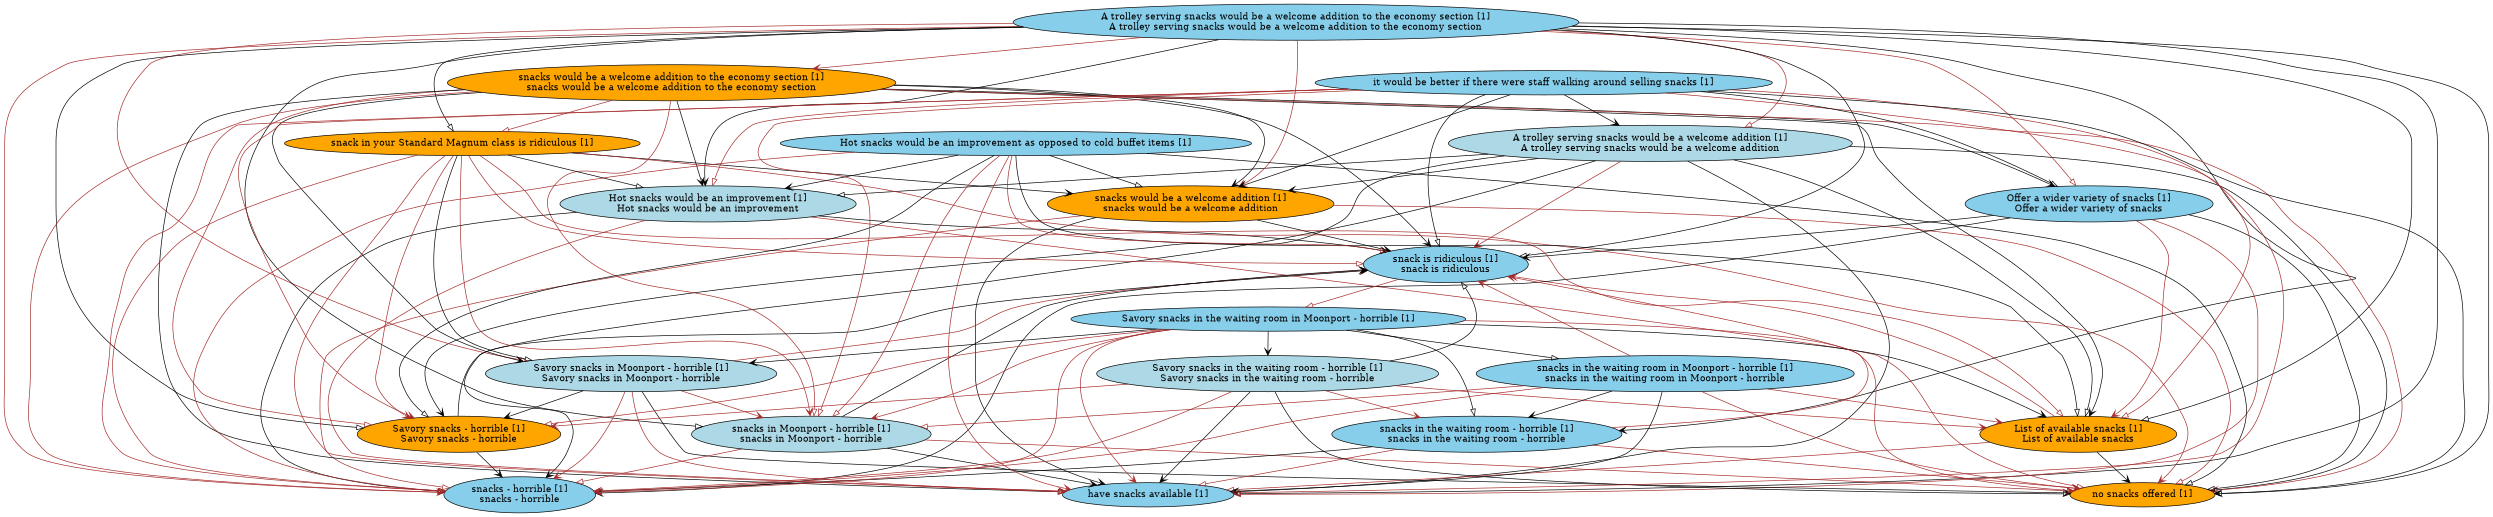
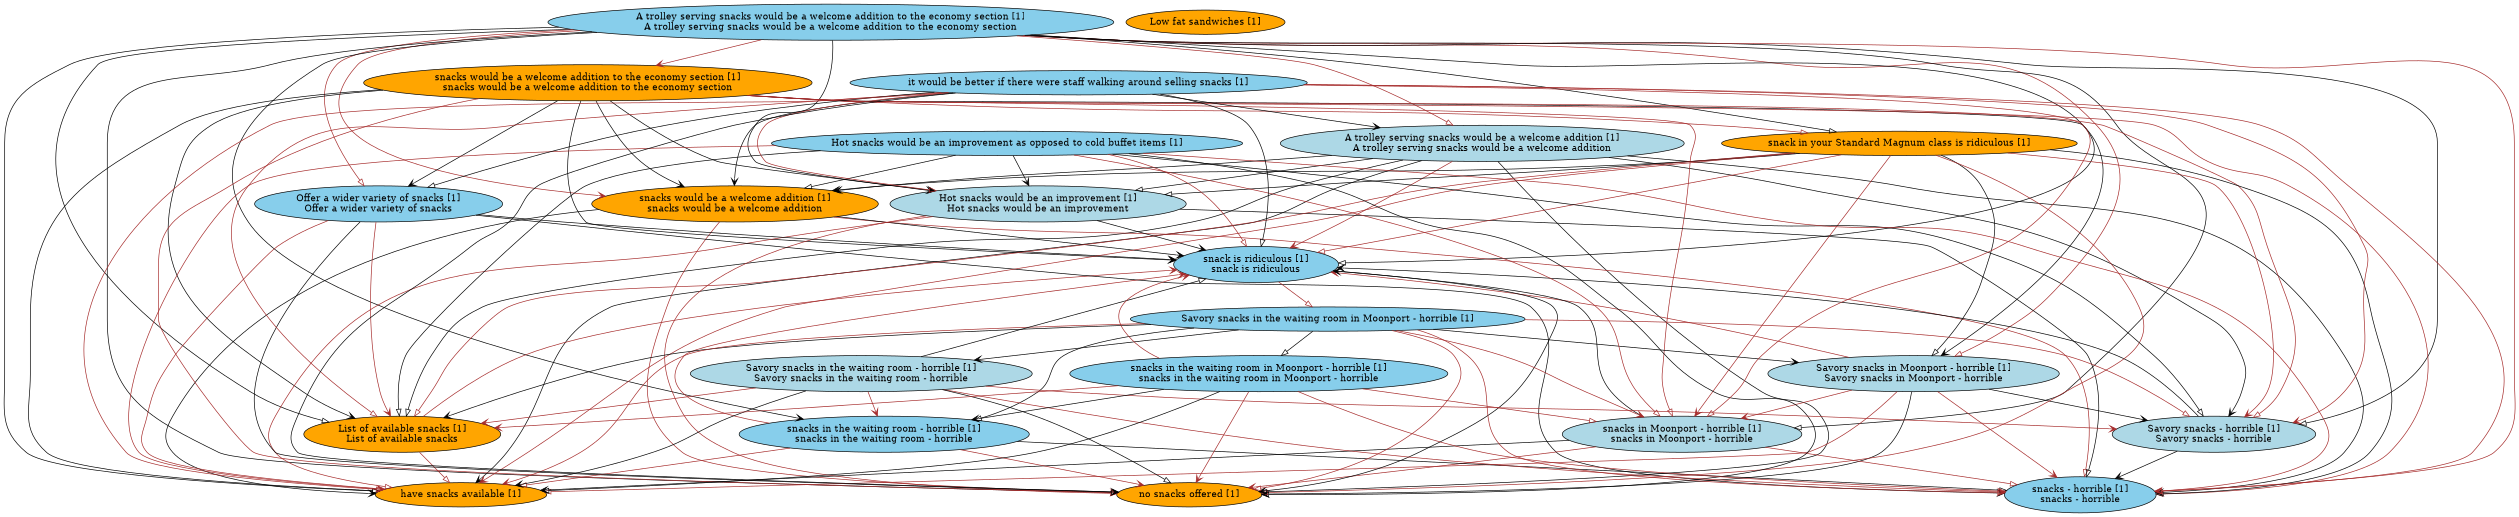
none -> (1205, 22)
(1648, 257) -> (1895, 454)
(113, 361) -> (2368, 300)
(1053, 430) -> (1508, 452)
(459, 434) -> (2214, 434)
(2108, 462) -> (1530, 373)
(1148, 495) -> (461, 495)
